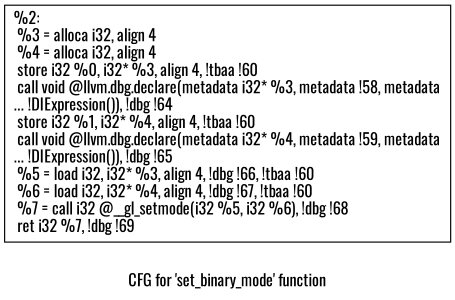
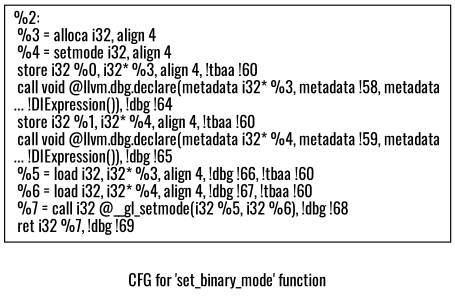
(86, 54) -> (93, 54)
